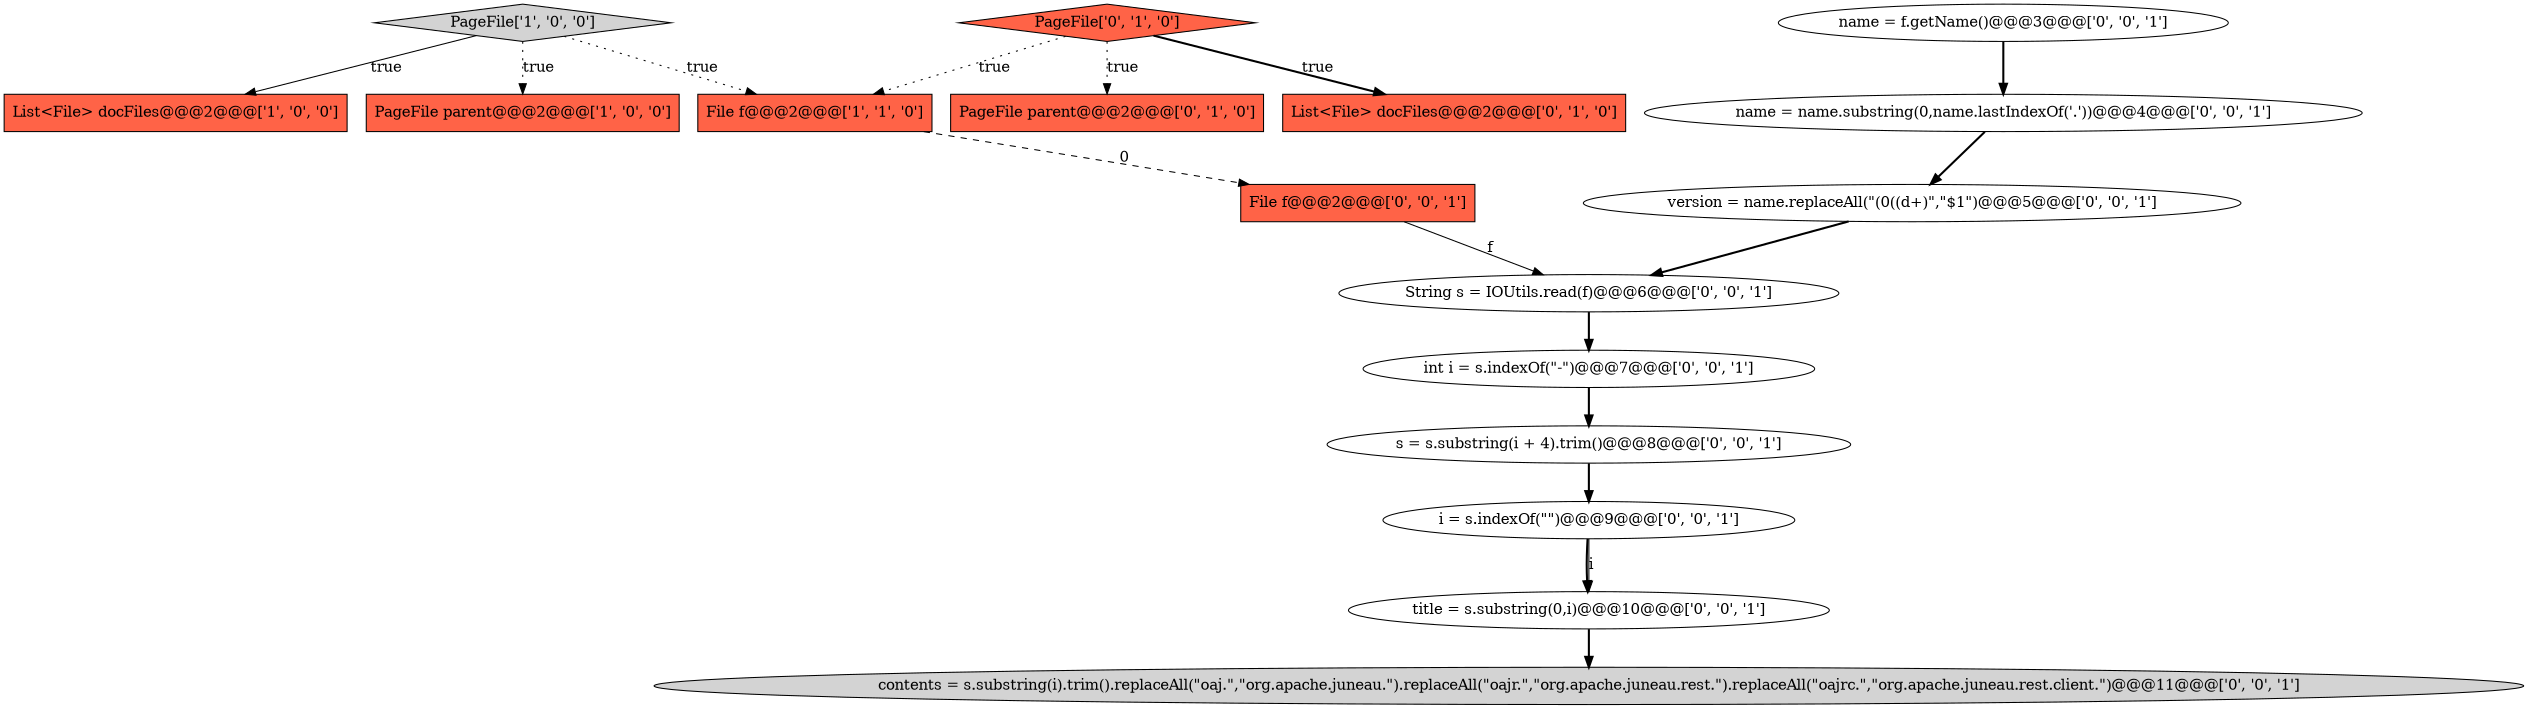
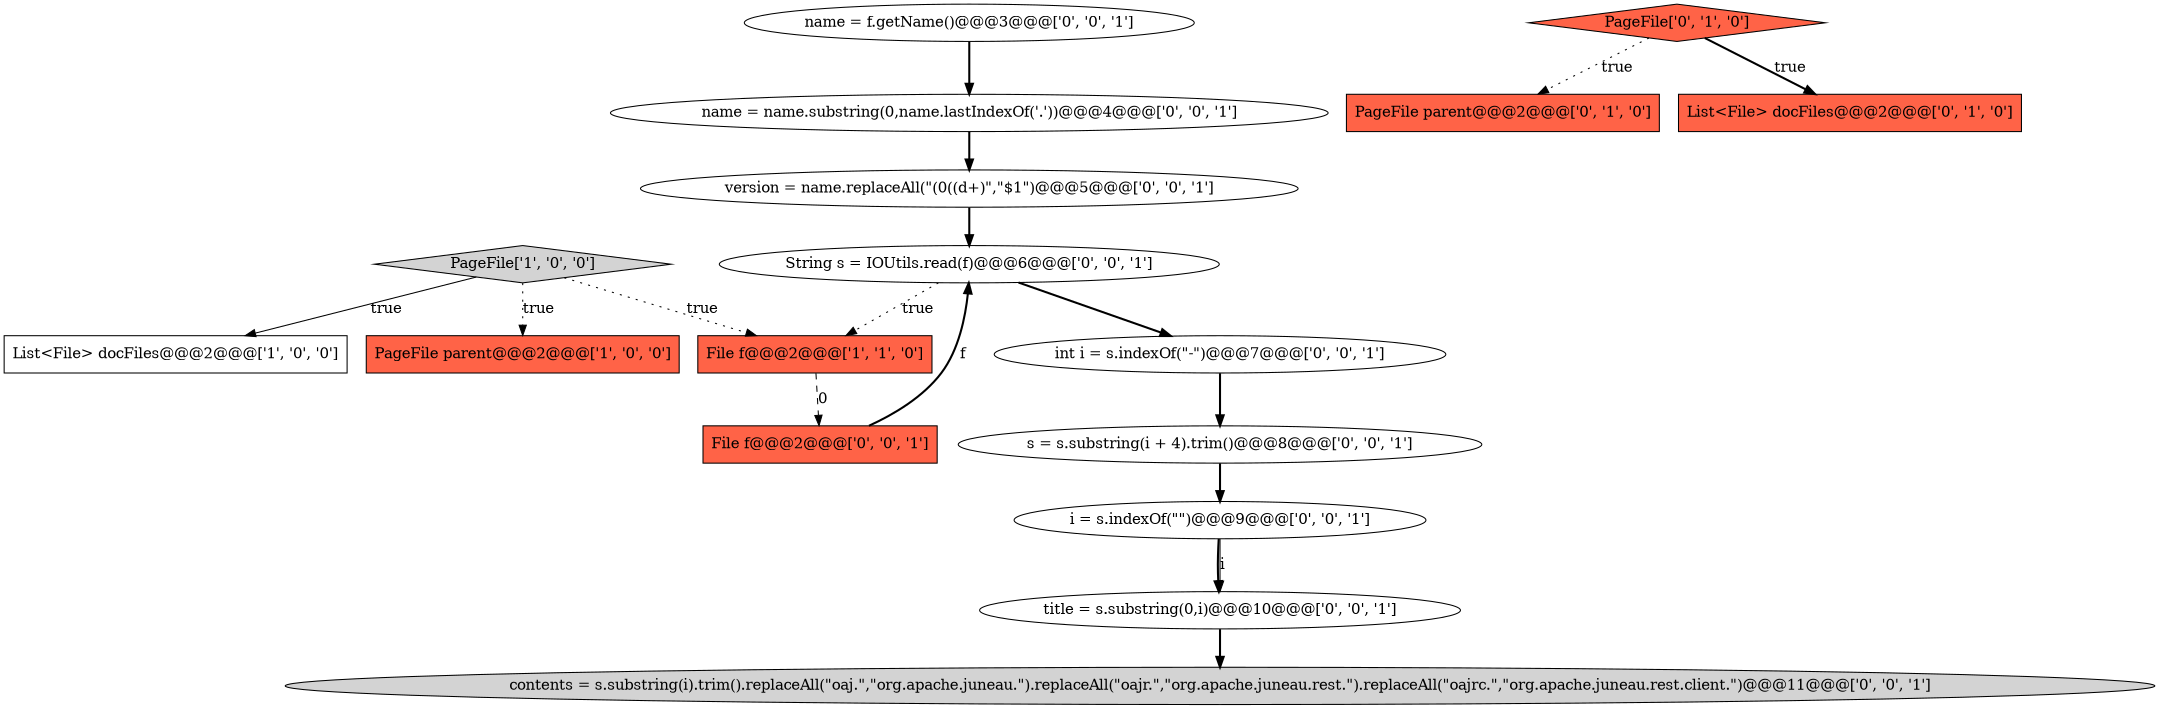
(974, 64) -> (897, 307)
(176, 113) -> (176, 354)
(1469, 246) -> (939, 375)
